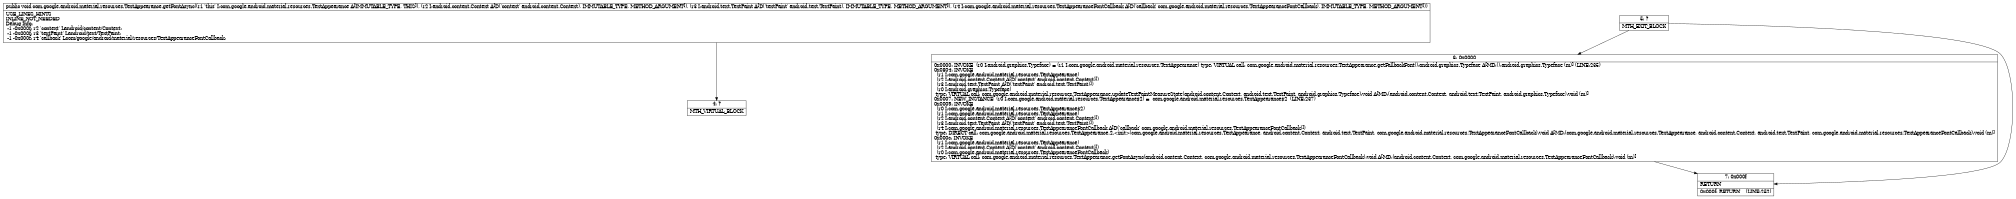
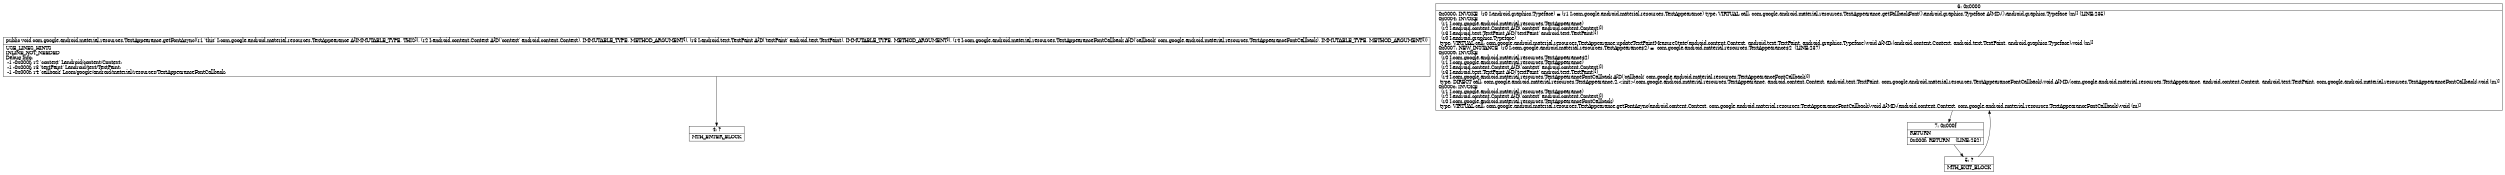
(2001, 55) -> (1958, 149)
(955, 70) -> (1460, 19)
(717, 112) -> (717, 137)
